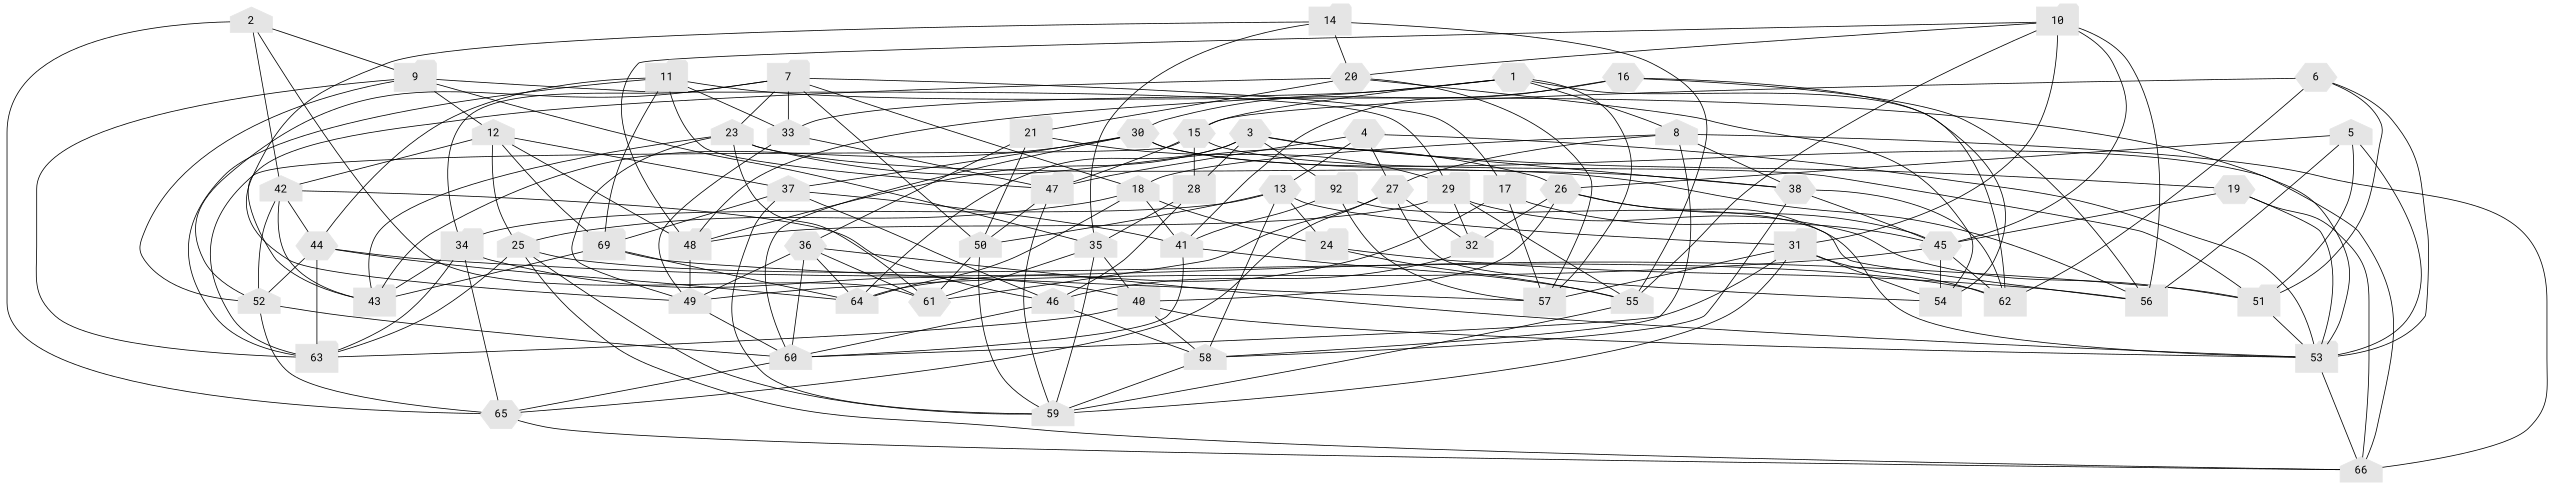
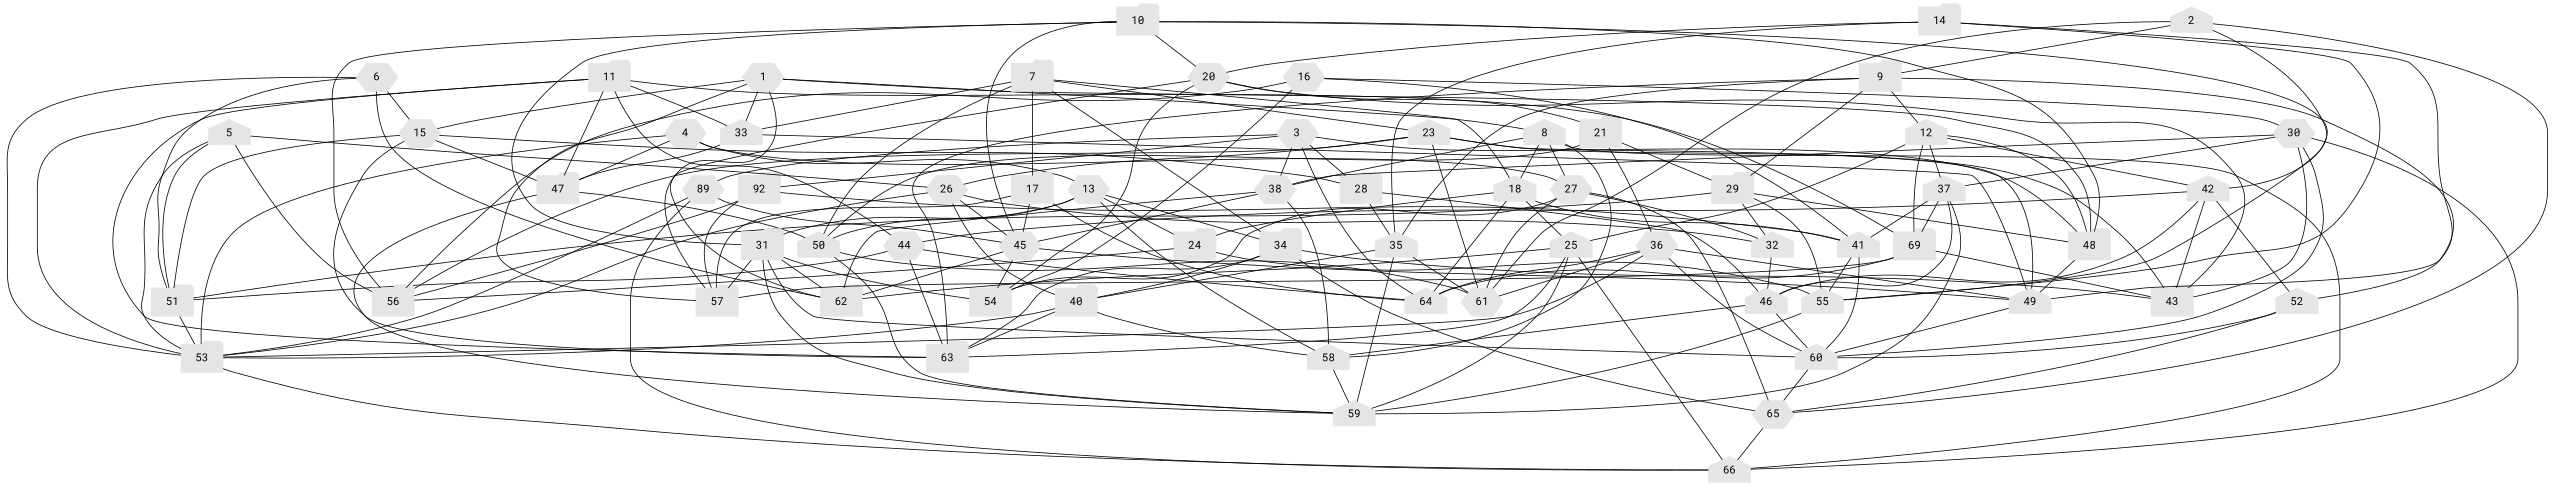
(412, 94) -> none
(2234, 190) -> (703, 190)
(287, 275) -> none
